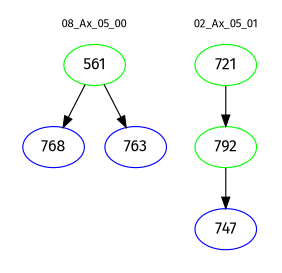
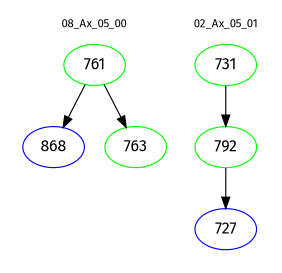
(95, 65) -> (95, 65)
(226, 65) -> (226, 65)
(54, 147) -> (54, 147)
(136, 147) -> (136, 147)
(226, 229) -> (226, 229)
